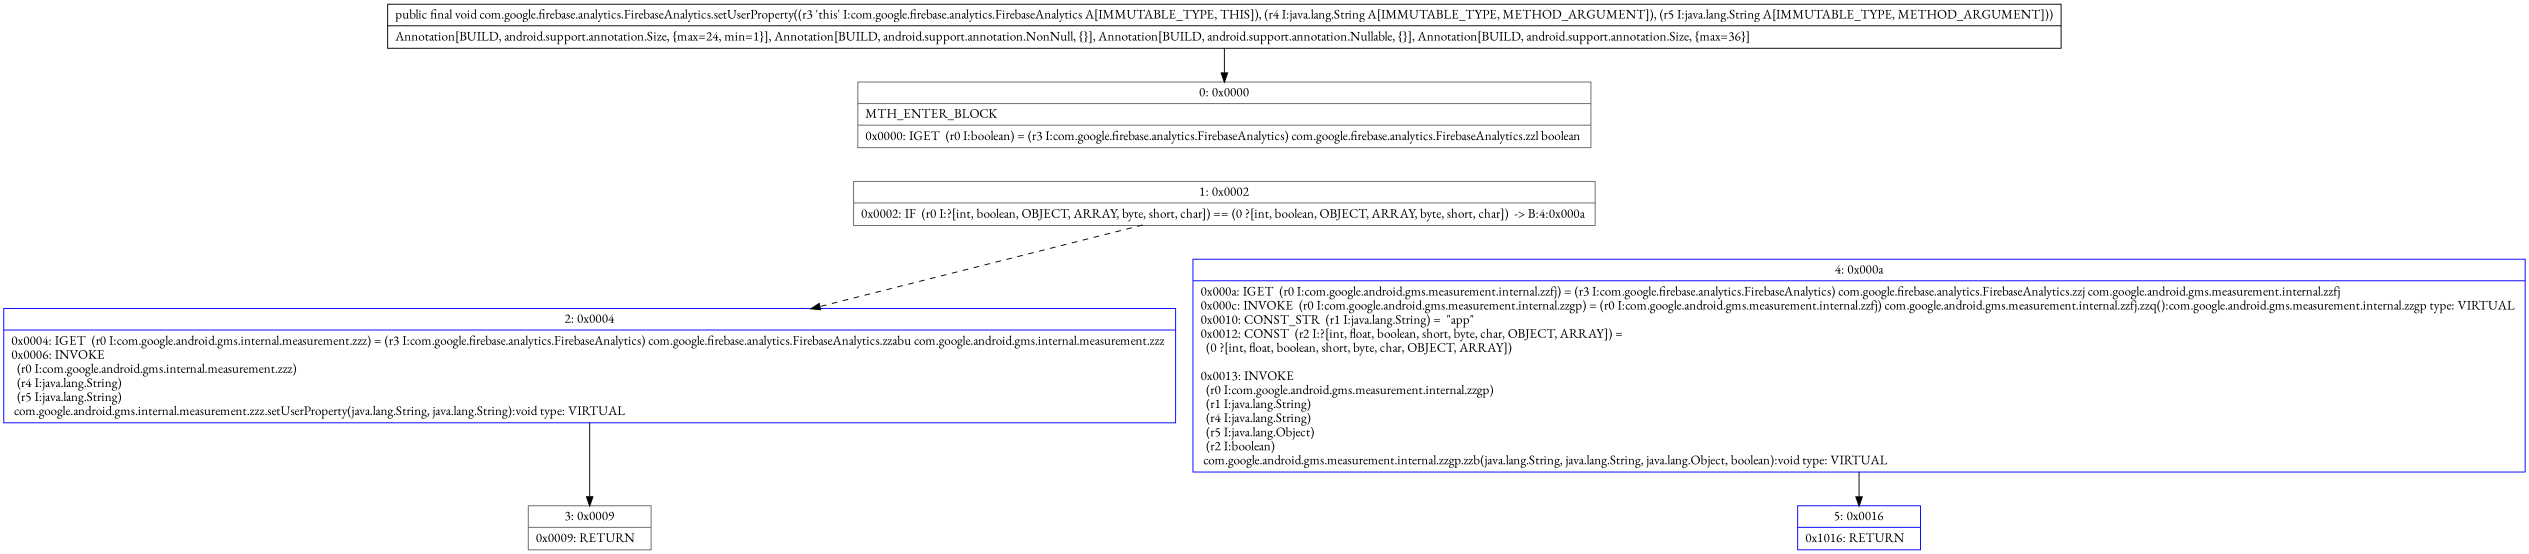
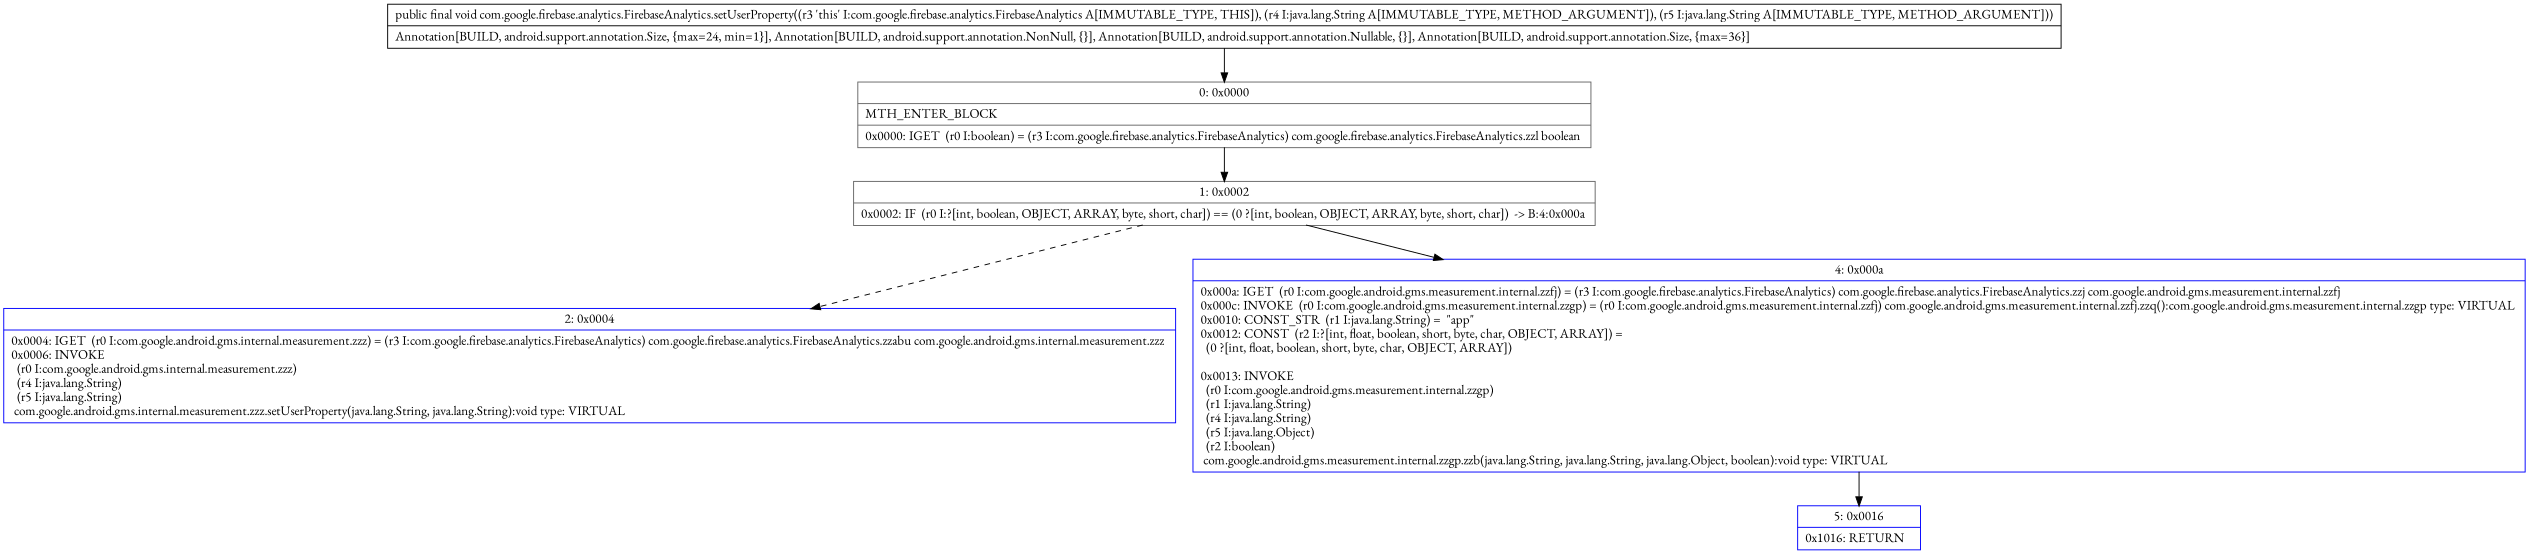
none -> (1224, 160)
none -> (1370, 241)
(590, 528) -> none
